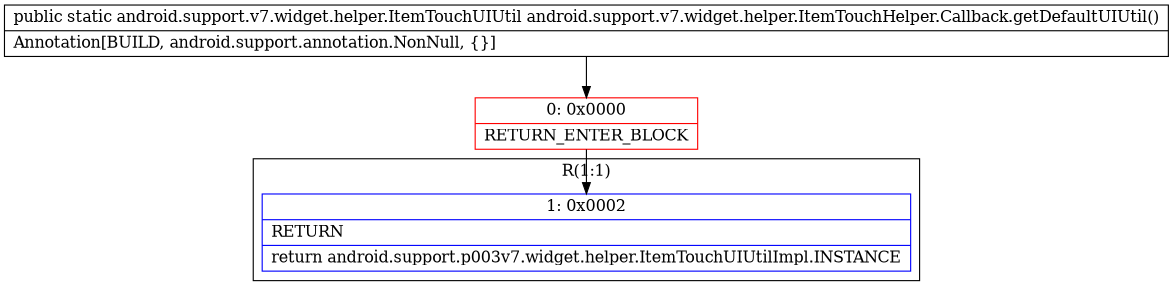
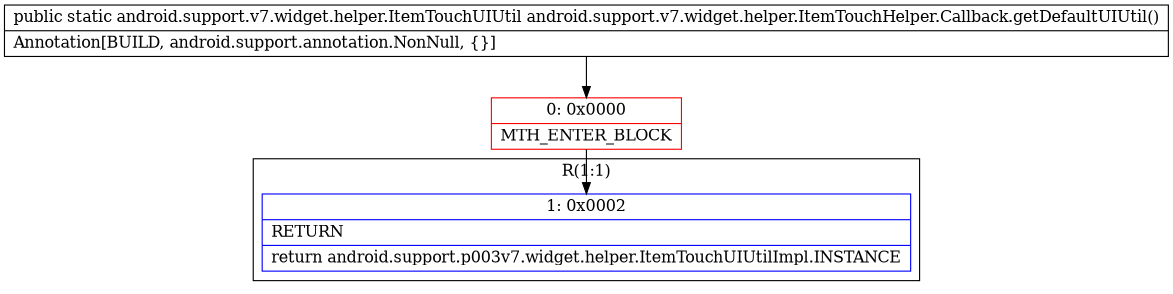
(586, 136) -> (586, 136)
